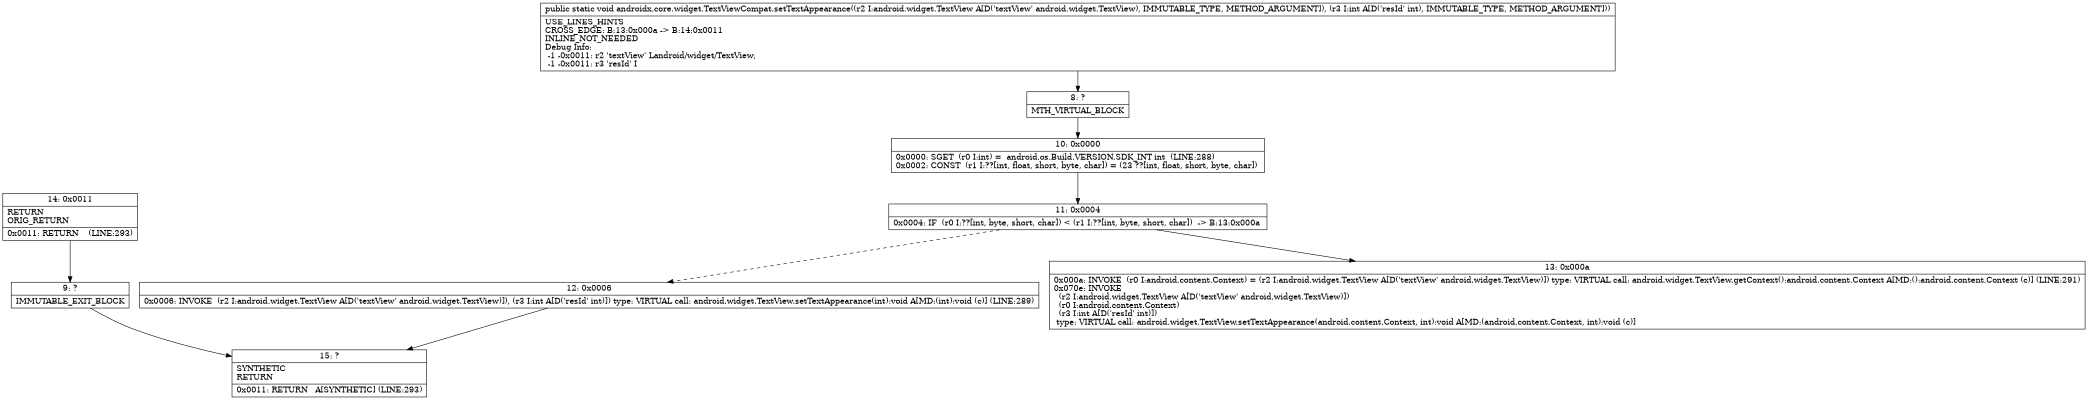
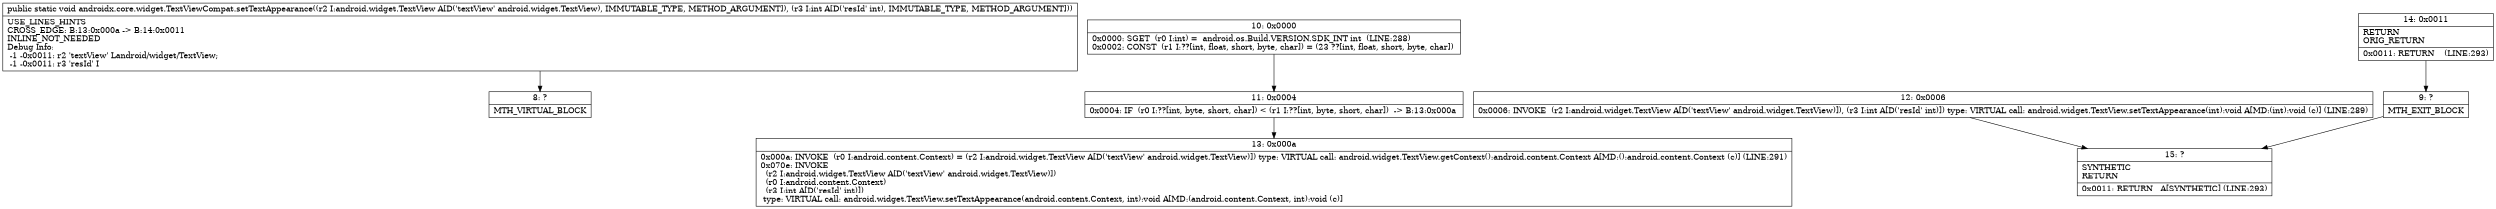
(1078, 125) -> none
(836, 256) -> none
(70, 301) -> (2426, 111)
